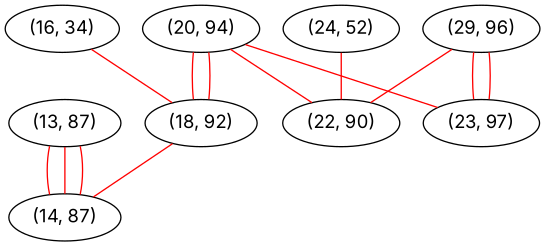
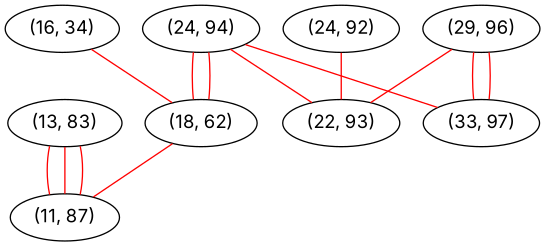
(201, 29) -> (201, 29)
(341, 29) -> (341, 29)
(65, 123) -> (65, 123)
(201, 123) -> (201, 123)
(341, 123) -> (341, 123)
(481, 123) -> (481, 123)
(65, 217) -> (65, 217)
